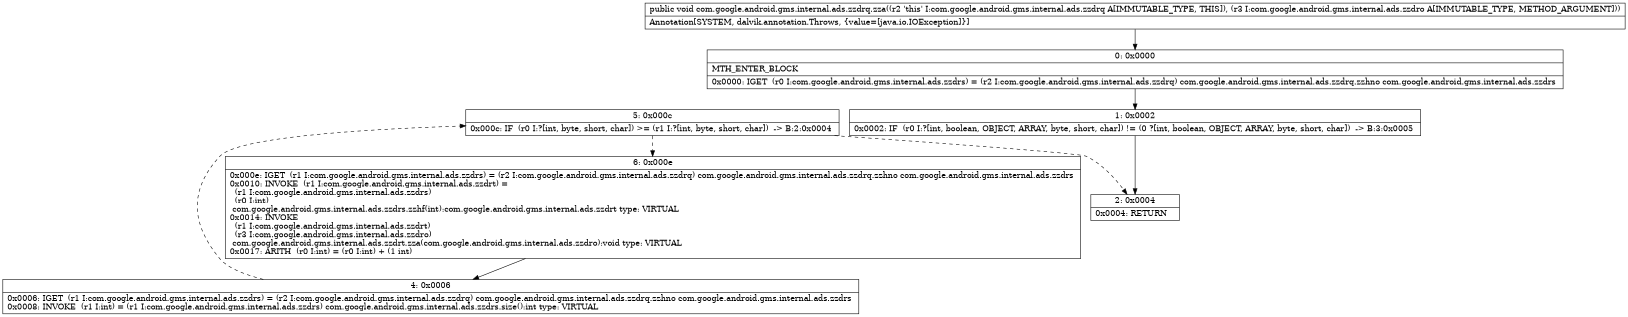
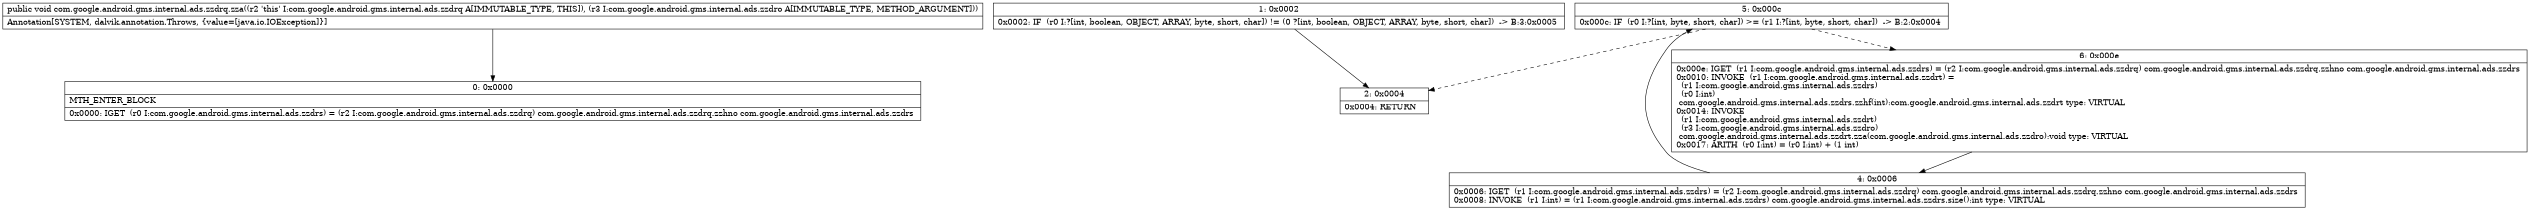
(1135, 96) -> none
(257, 143) -> (1646, 112)
